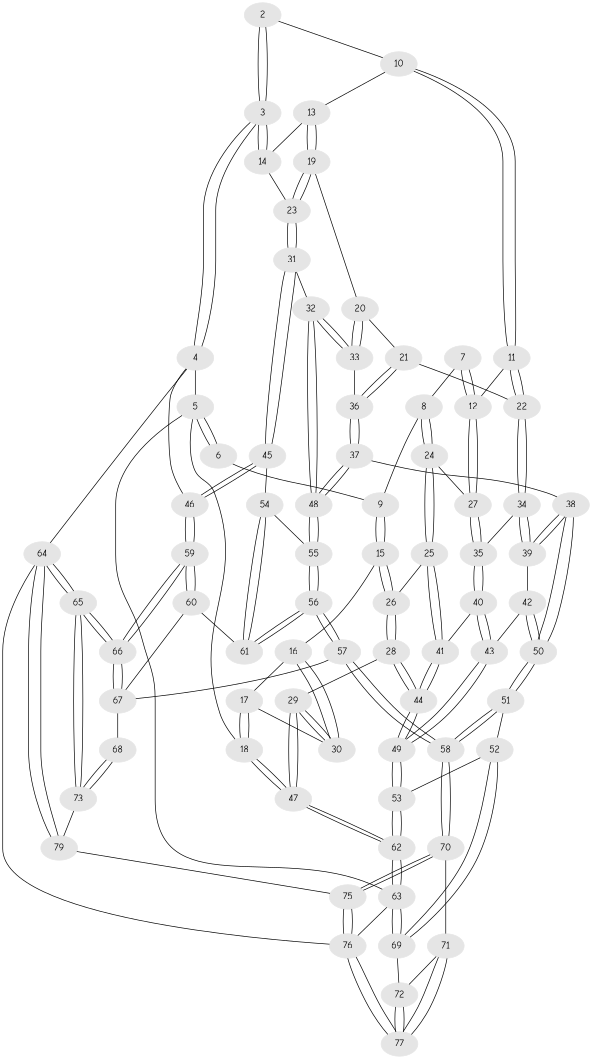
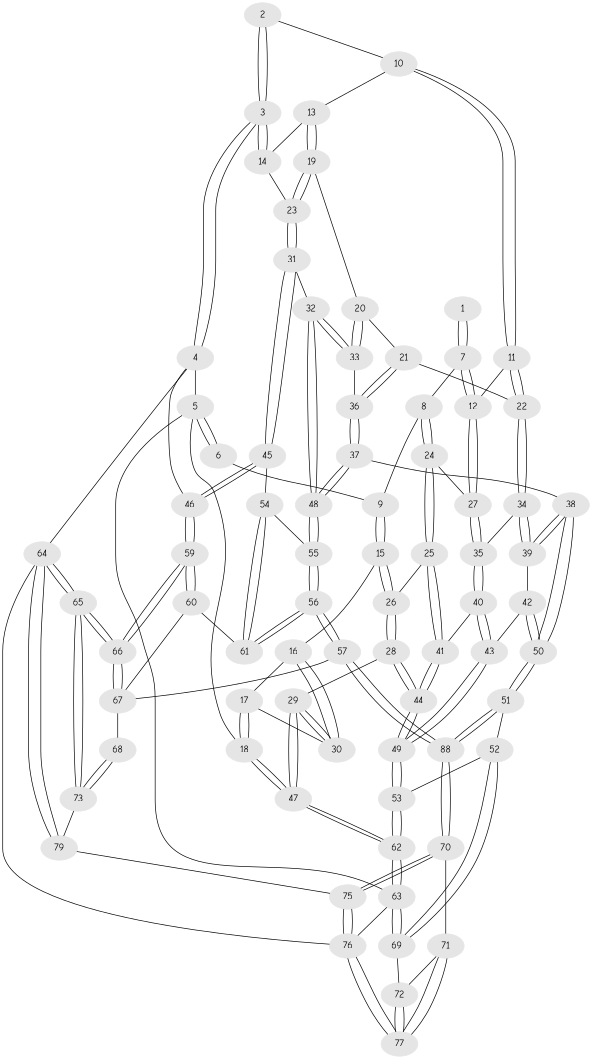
none -> (463, 309)
(446, 750) -> (446, 750)
